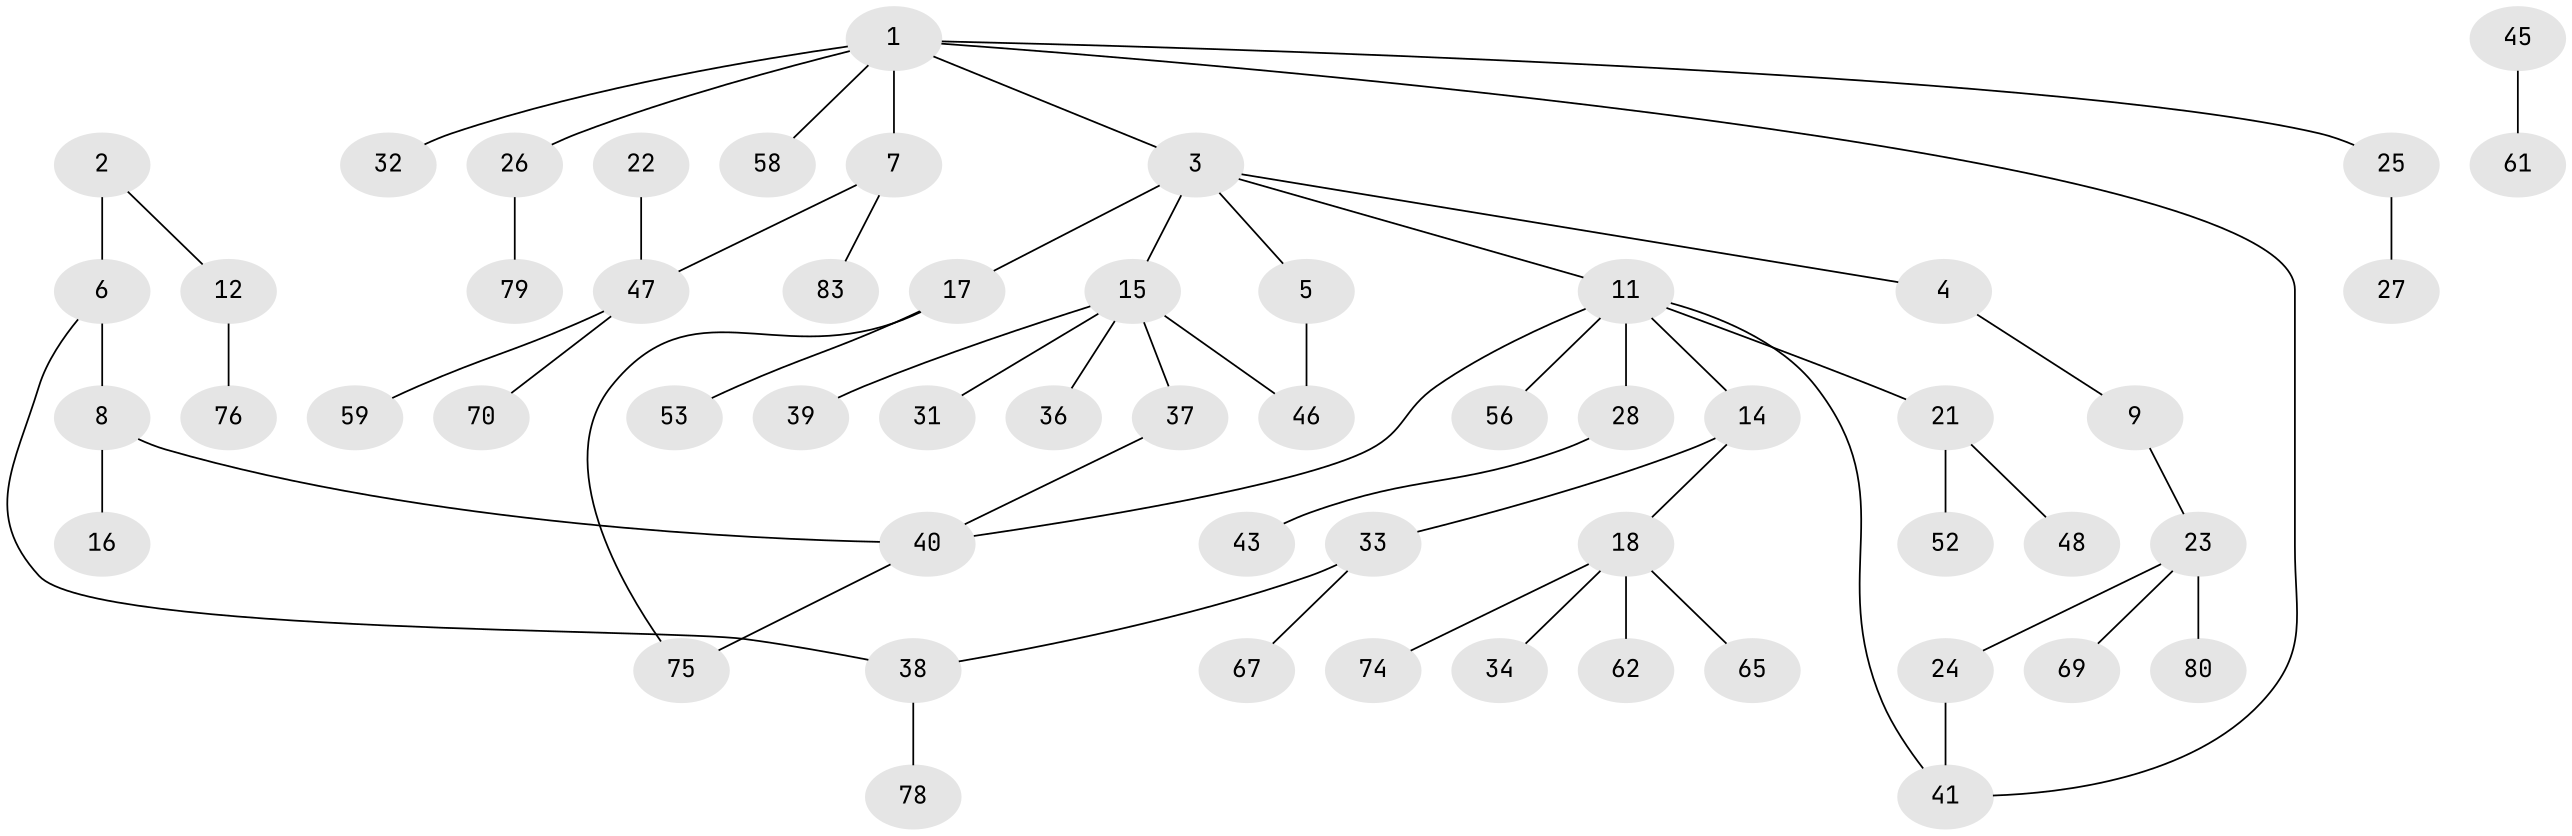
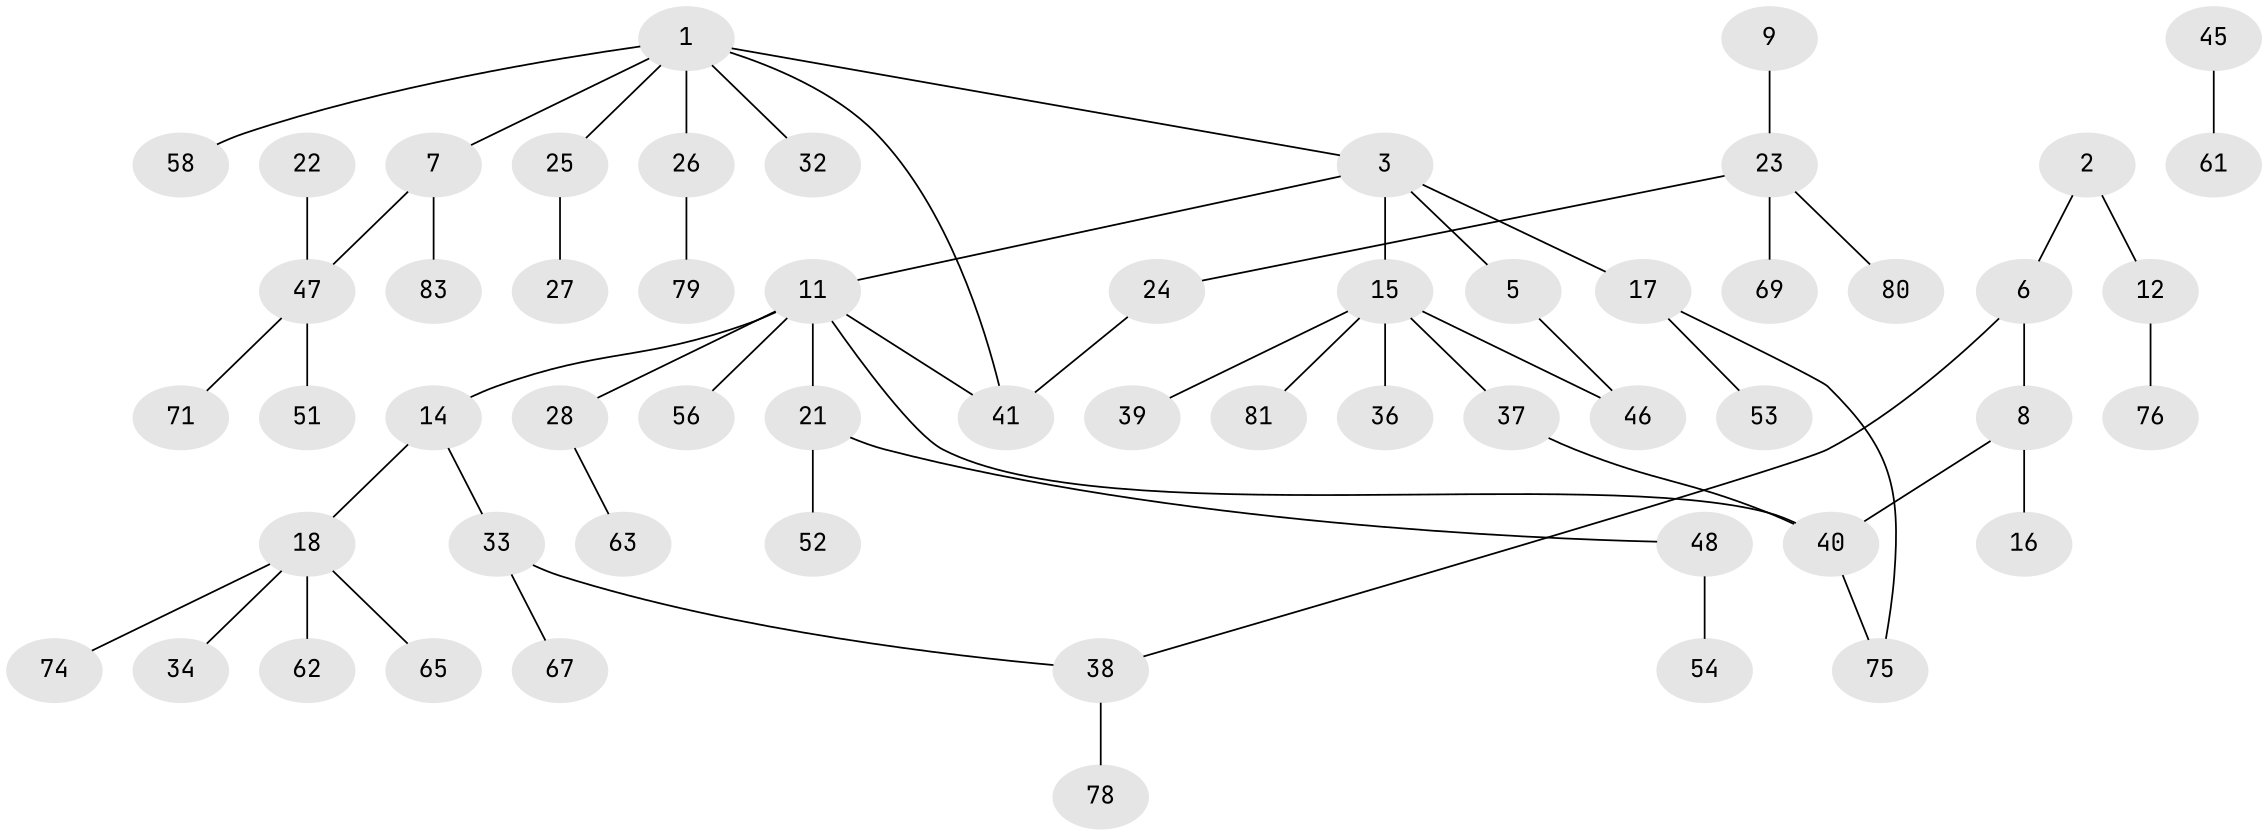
(1944, 291) -> none
(355, 418) -> (307, 418)
(481, 418) -> (181, 418)
(927, 418) -> (1259, 418)
(1247, 544) -> (623, 544)
none -> (1705, 671)
